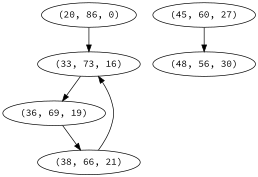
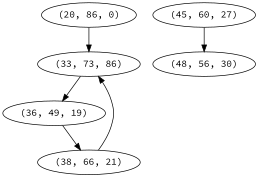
(89, 64) -> (89, 64)
(54, 113) -> (54, 113)
